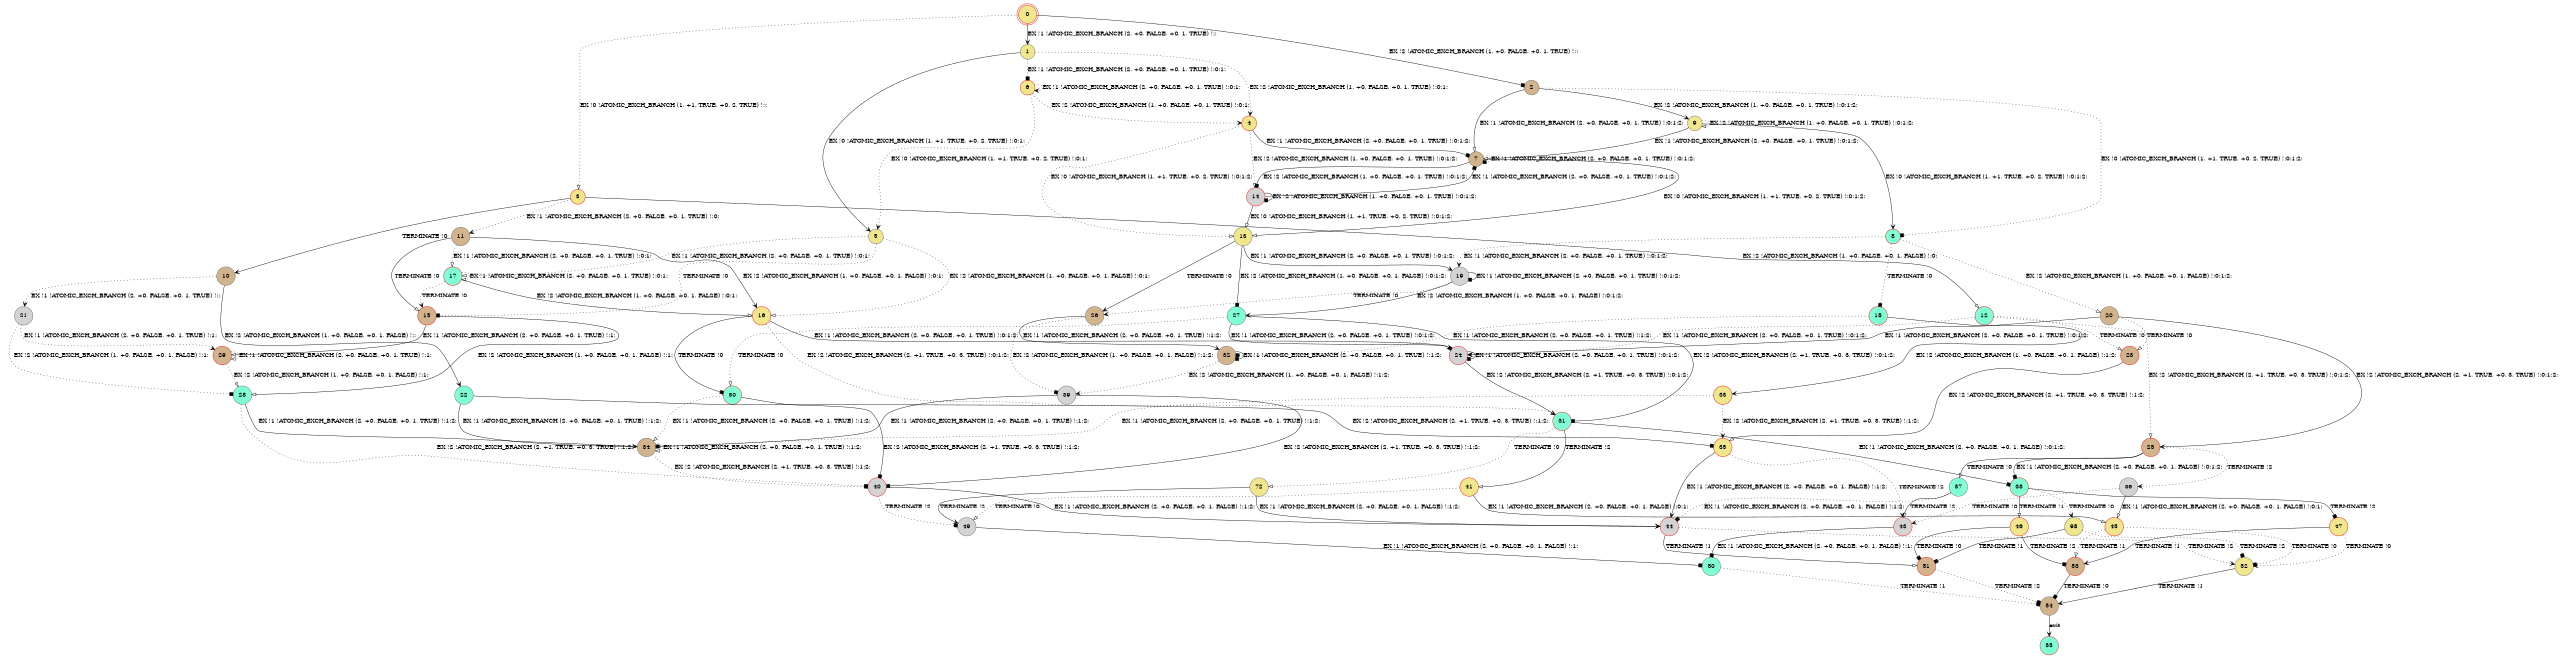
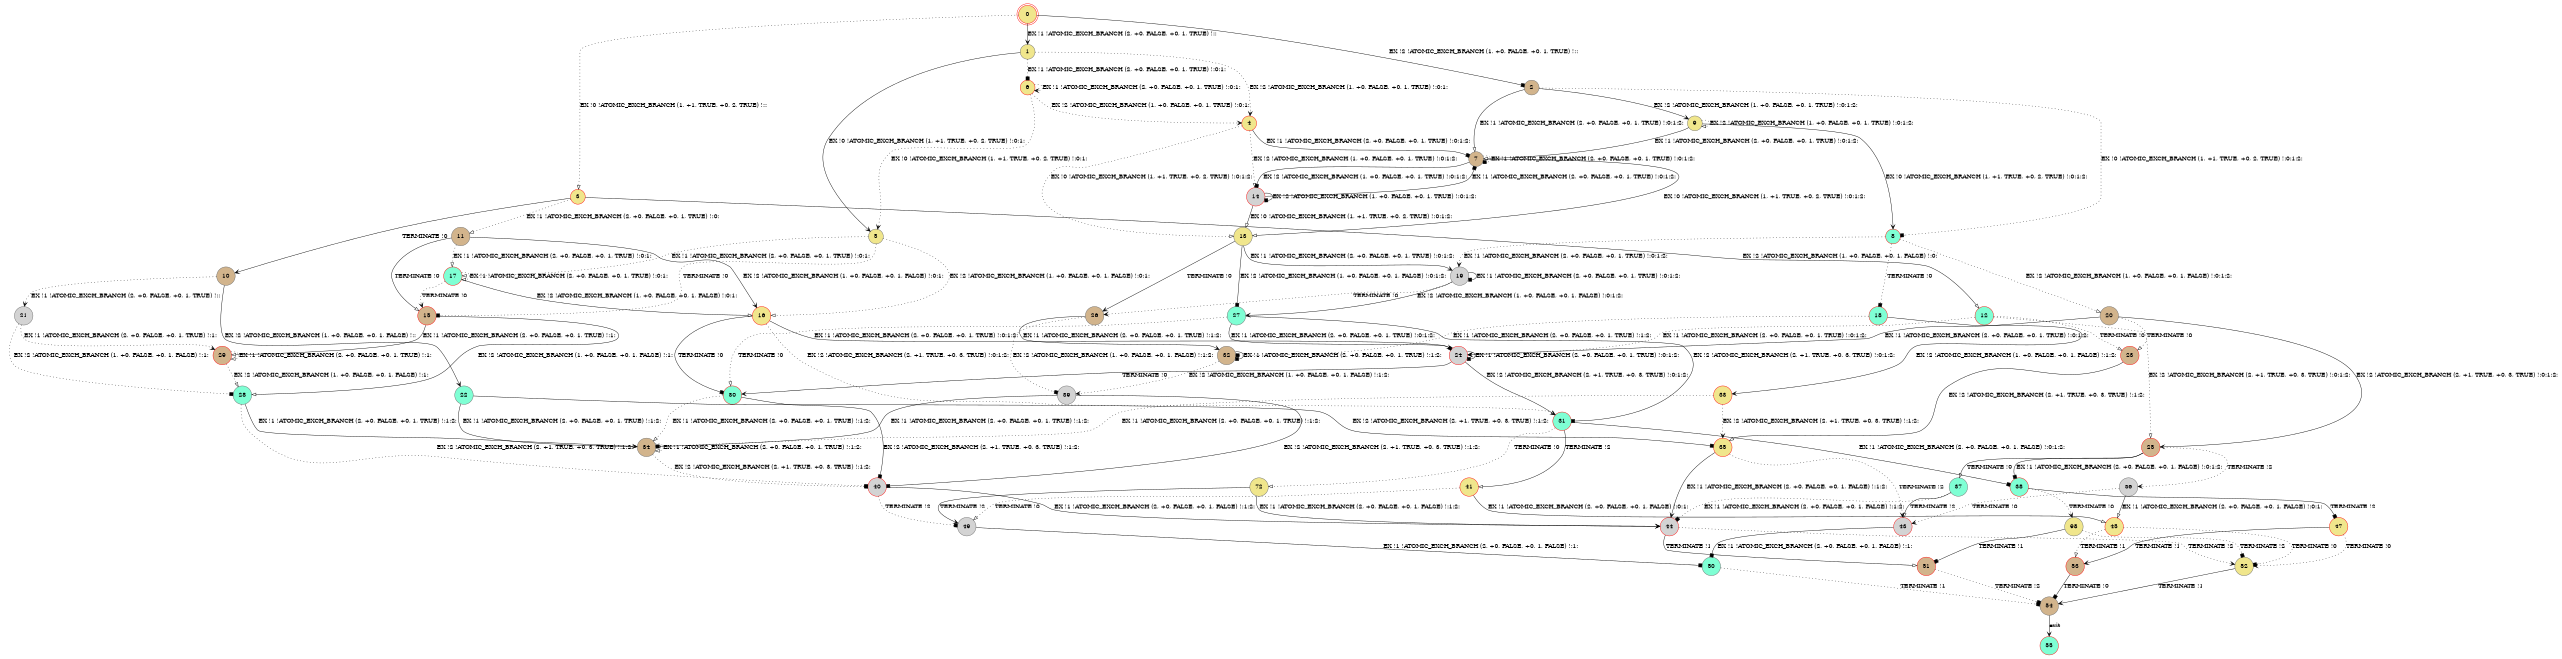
(522, 216) -> (522, 216)
none -> (1099, 373)
(2019, 527) -> none
